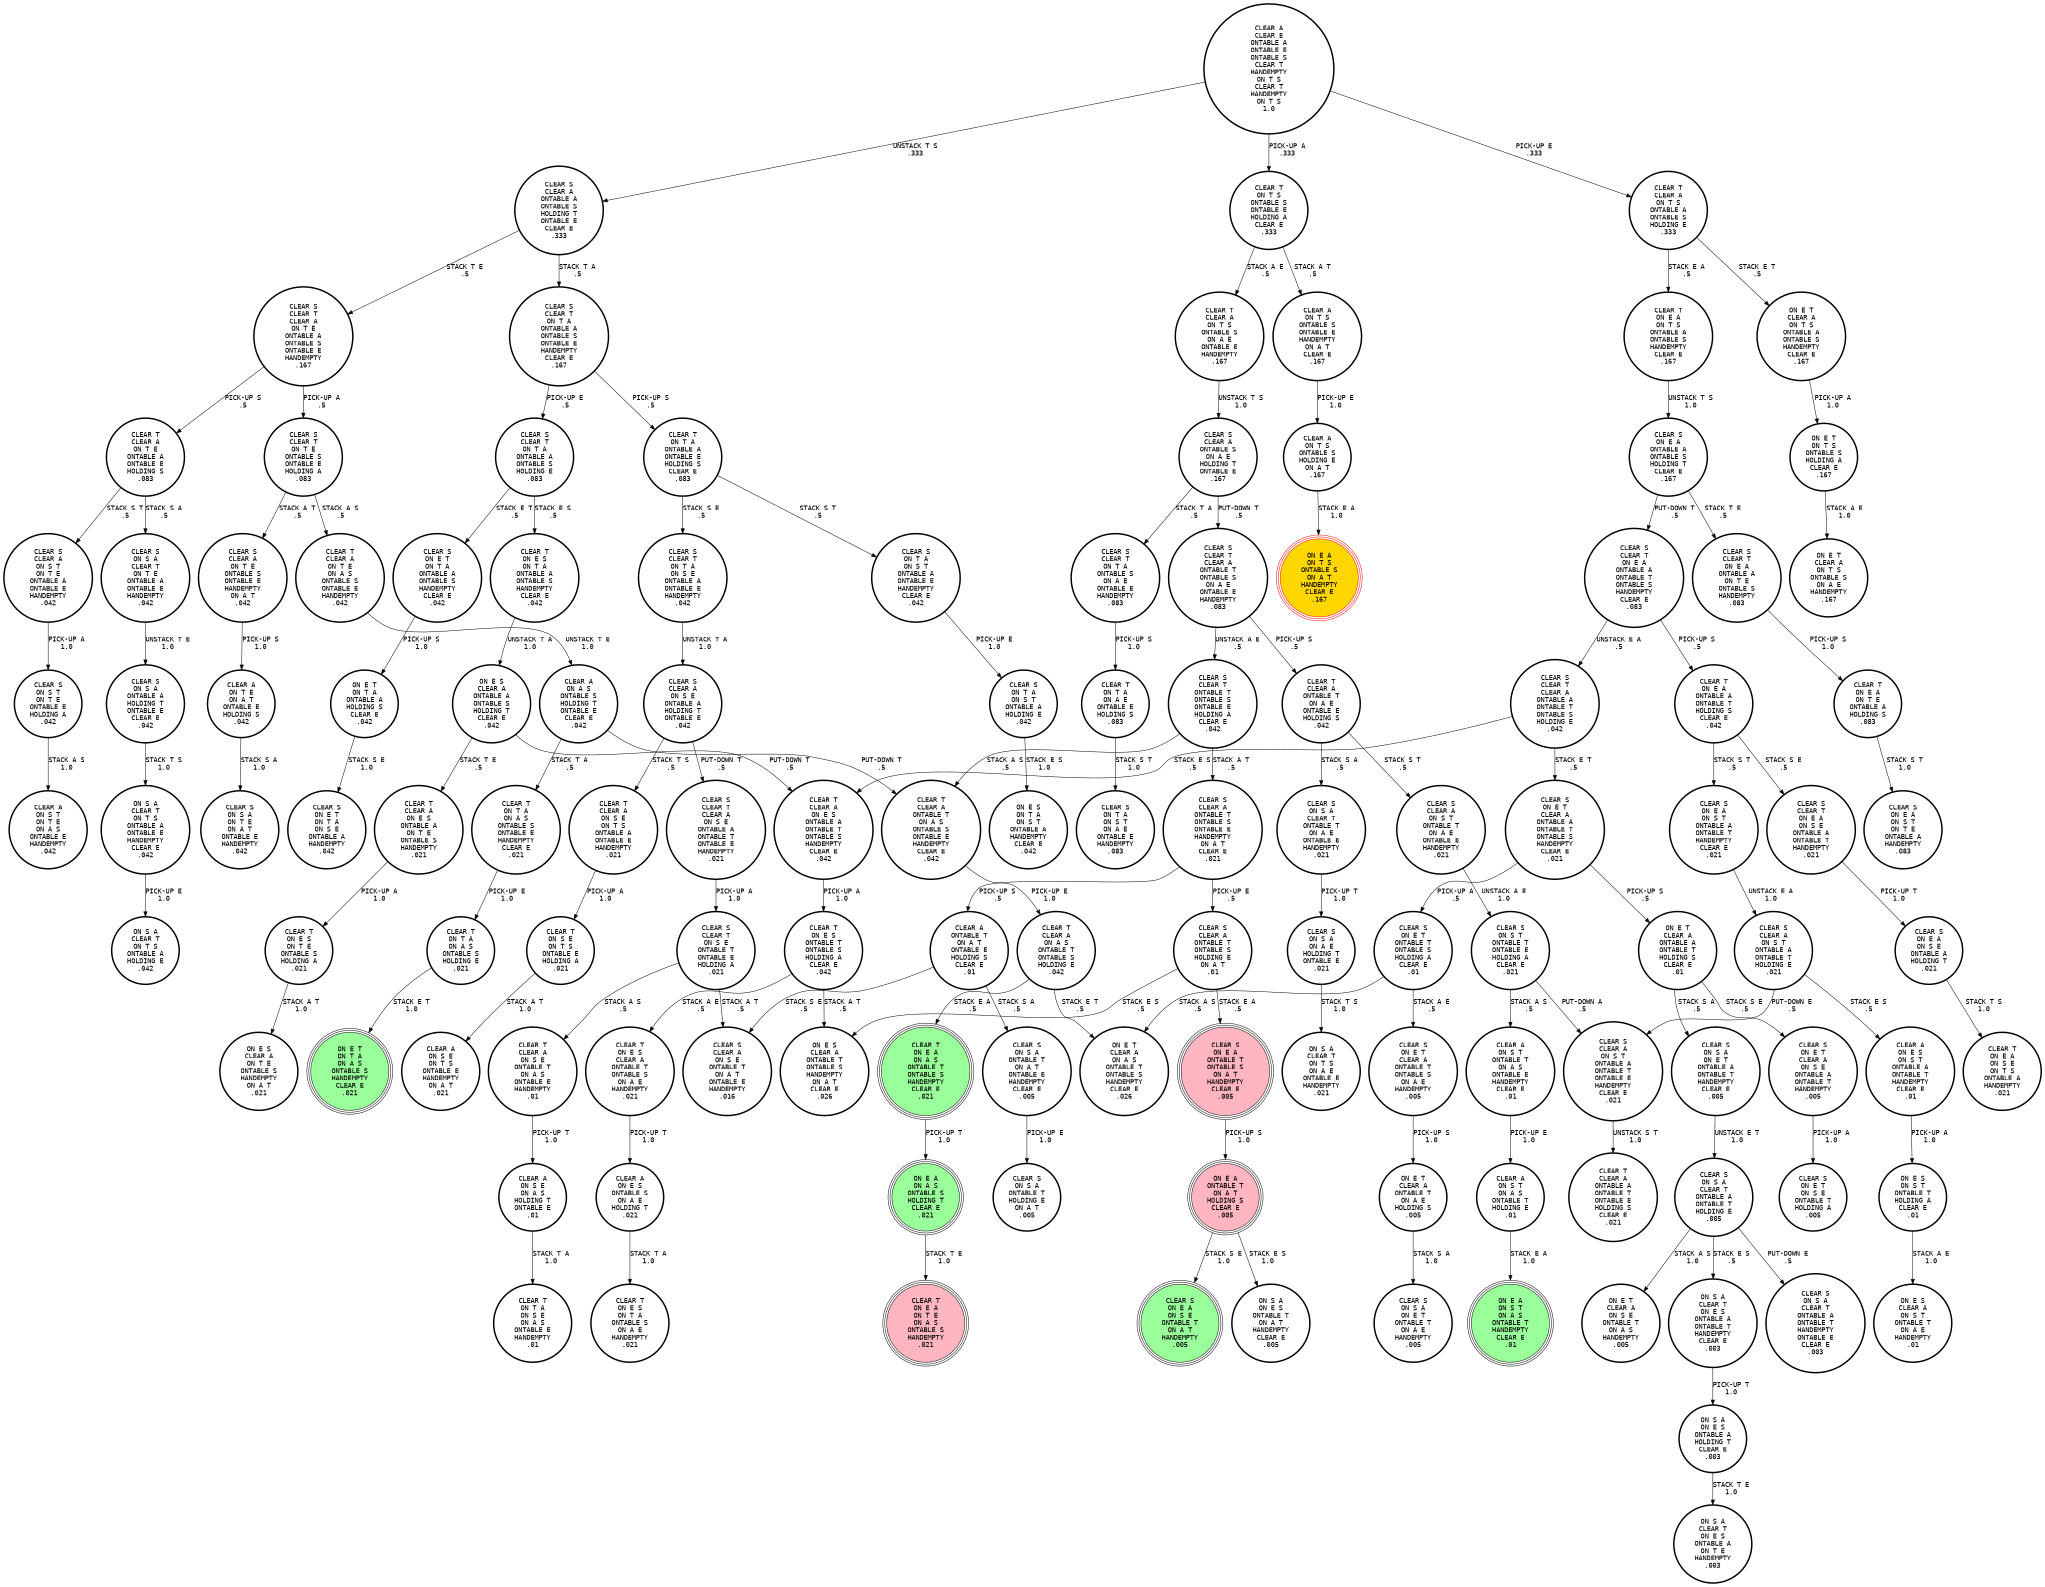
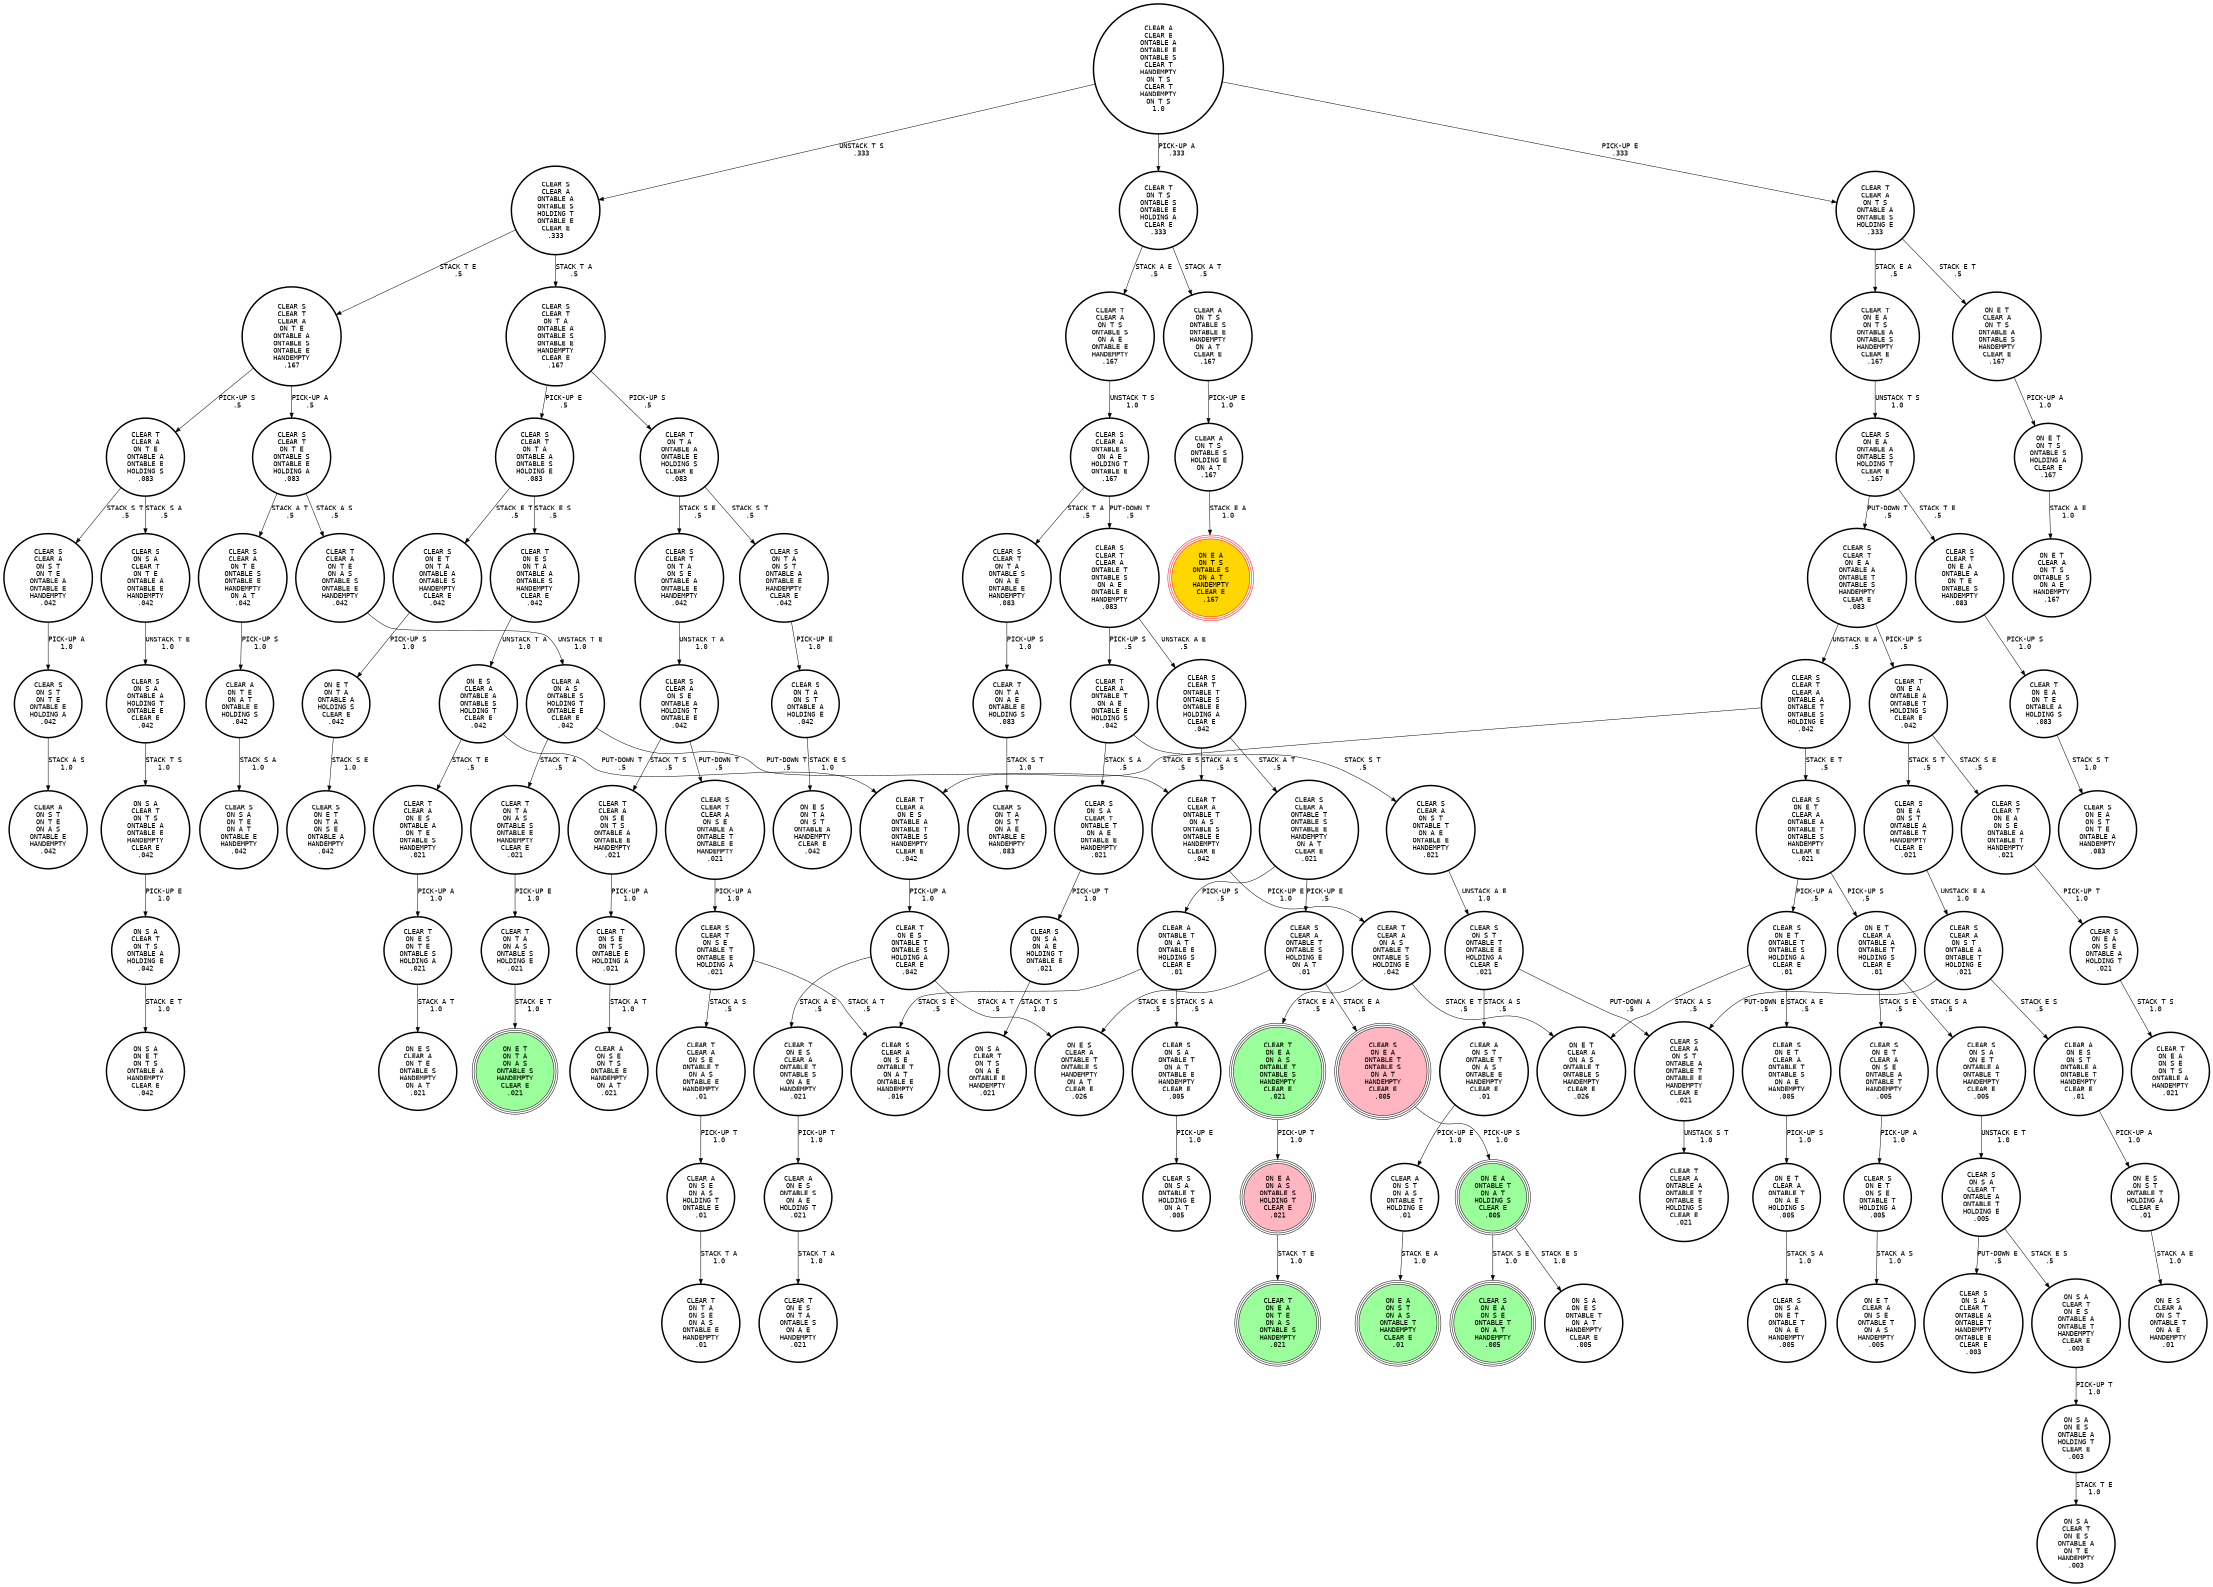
none -> (145, 1071)
(926, 1197) -> (1278, 1197)
(1225, 1197) -> (1493, 1197)
(1668, 1258) -> (1877, 1255)
(926, 1323) -> (1278, 1323)
